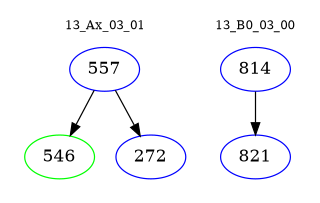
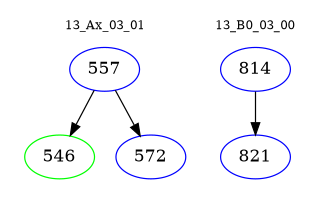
(151, 157) -> (151, 157)
